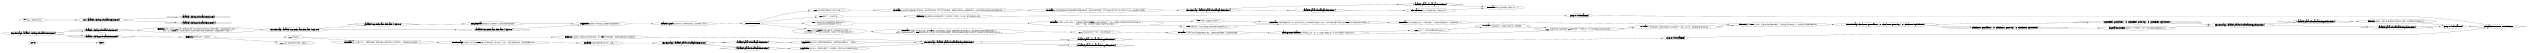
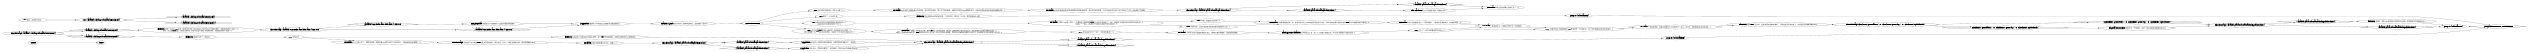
(1599, 23) -> (1469, 24)
(1458, 33) -> (1492, 30)
(33, 43) -> (33, 43)
(294, 43) -> none
